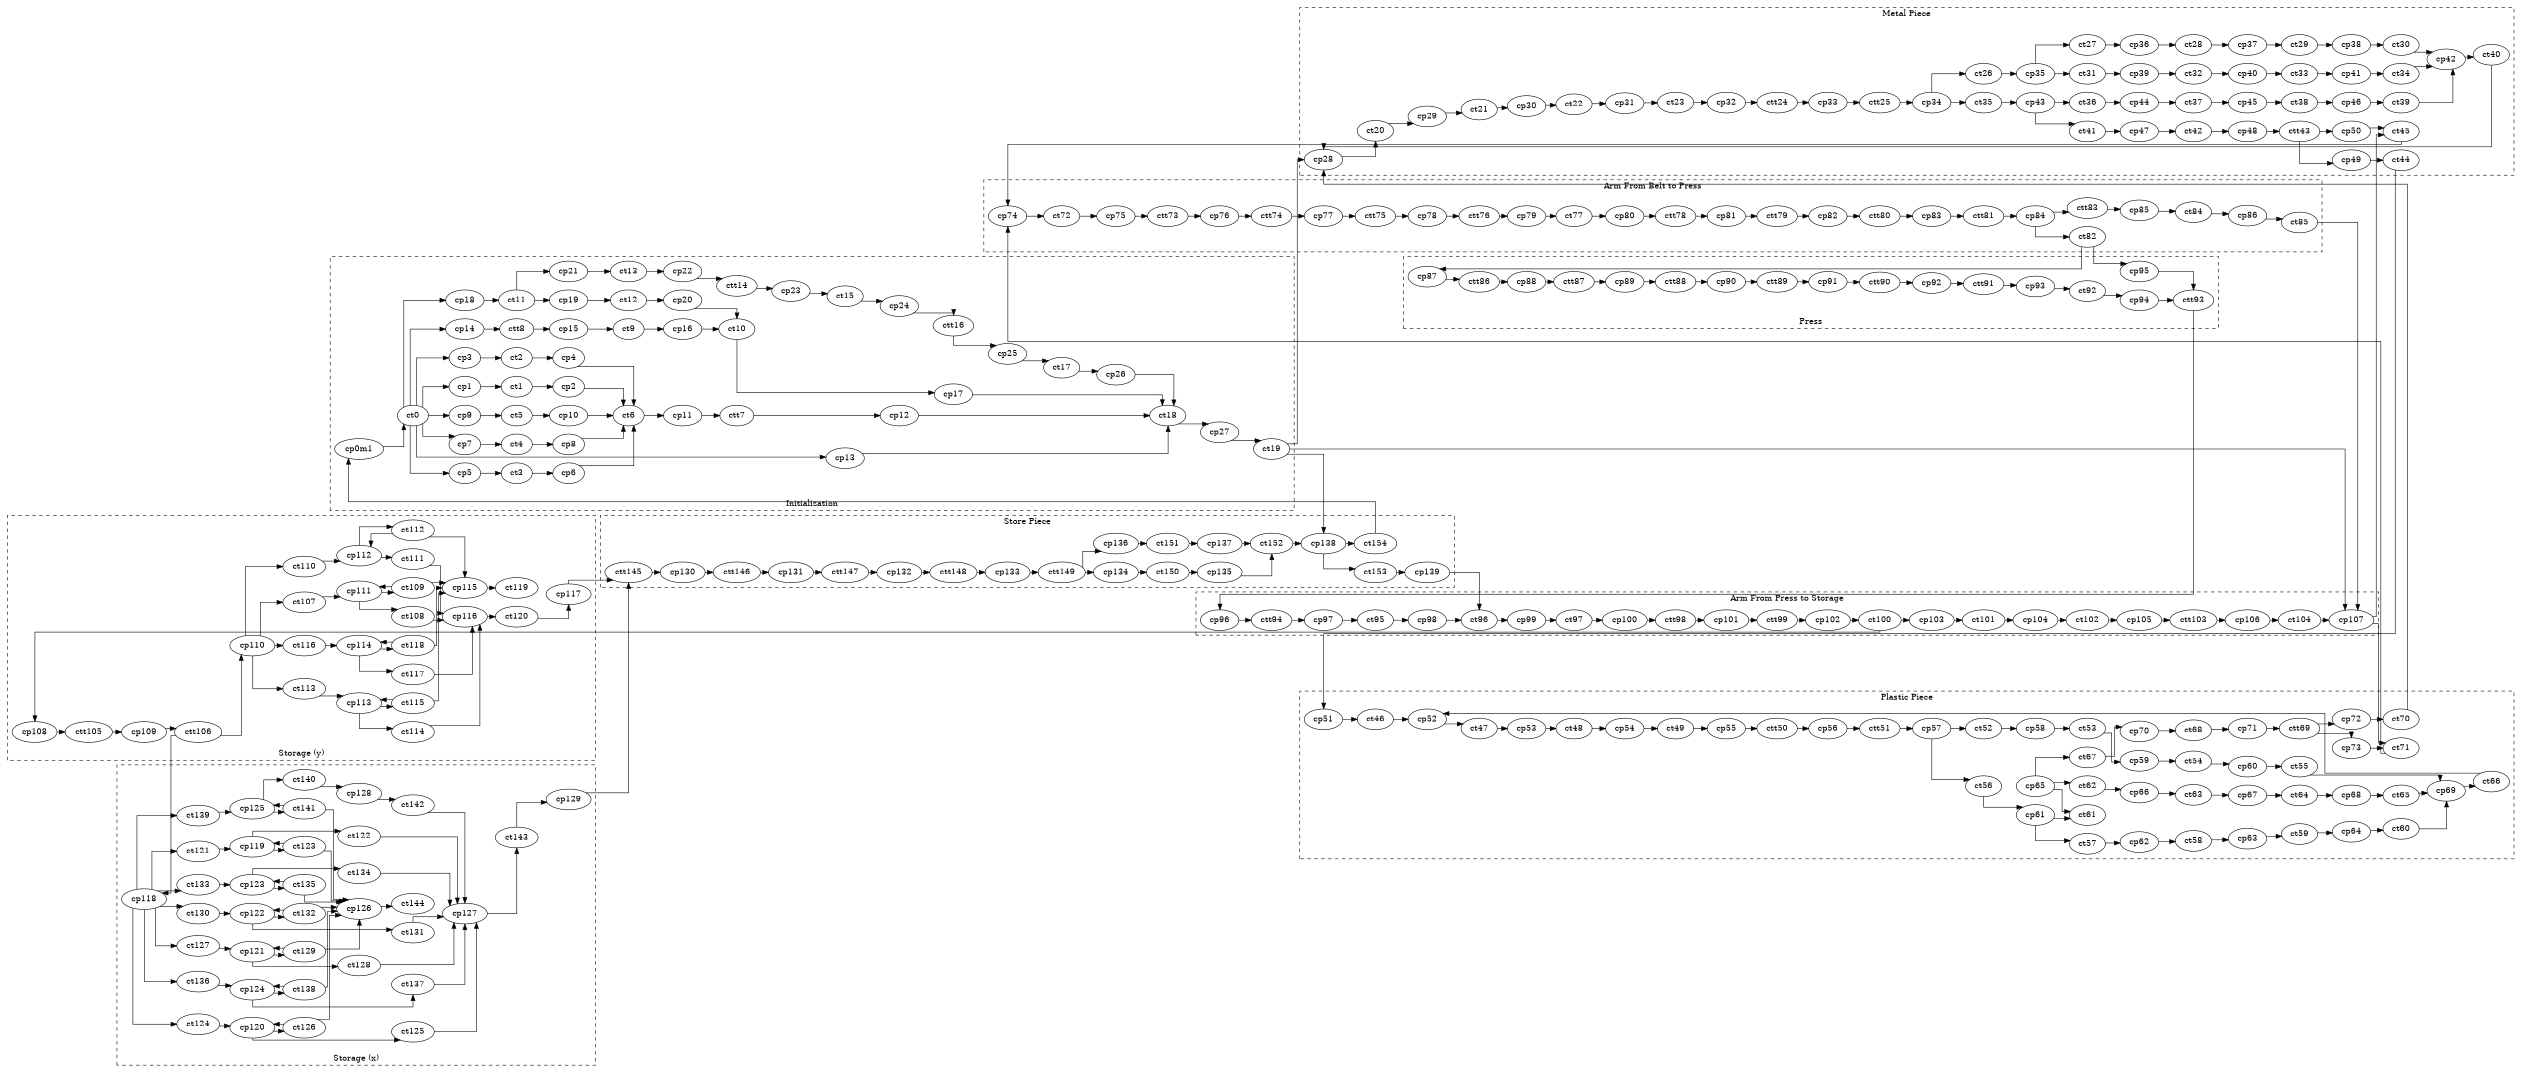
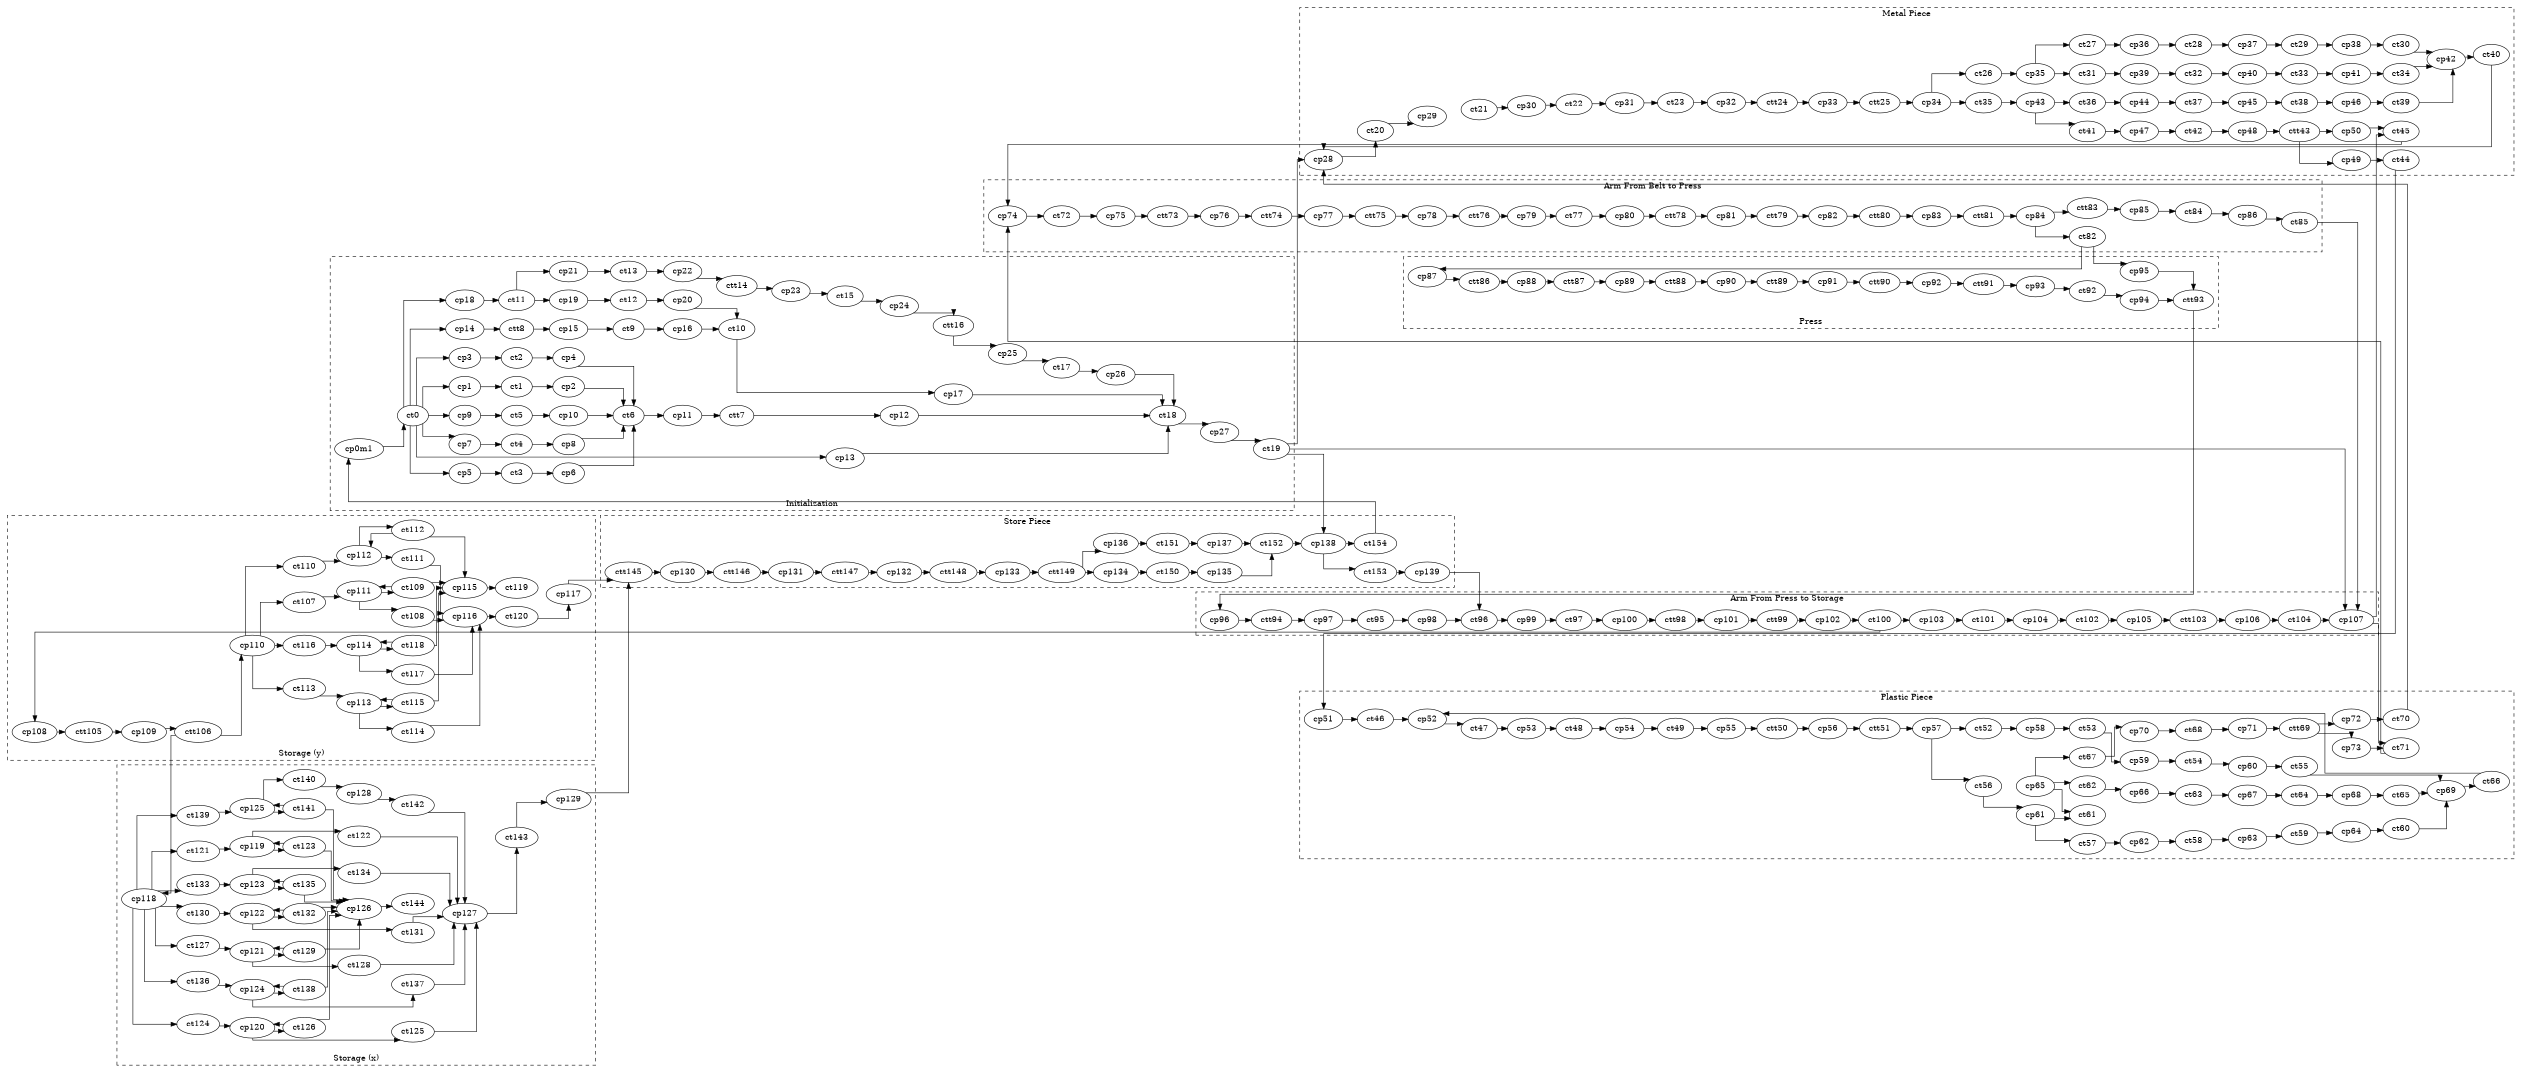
(1451, 113) -> none
